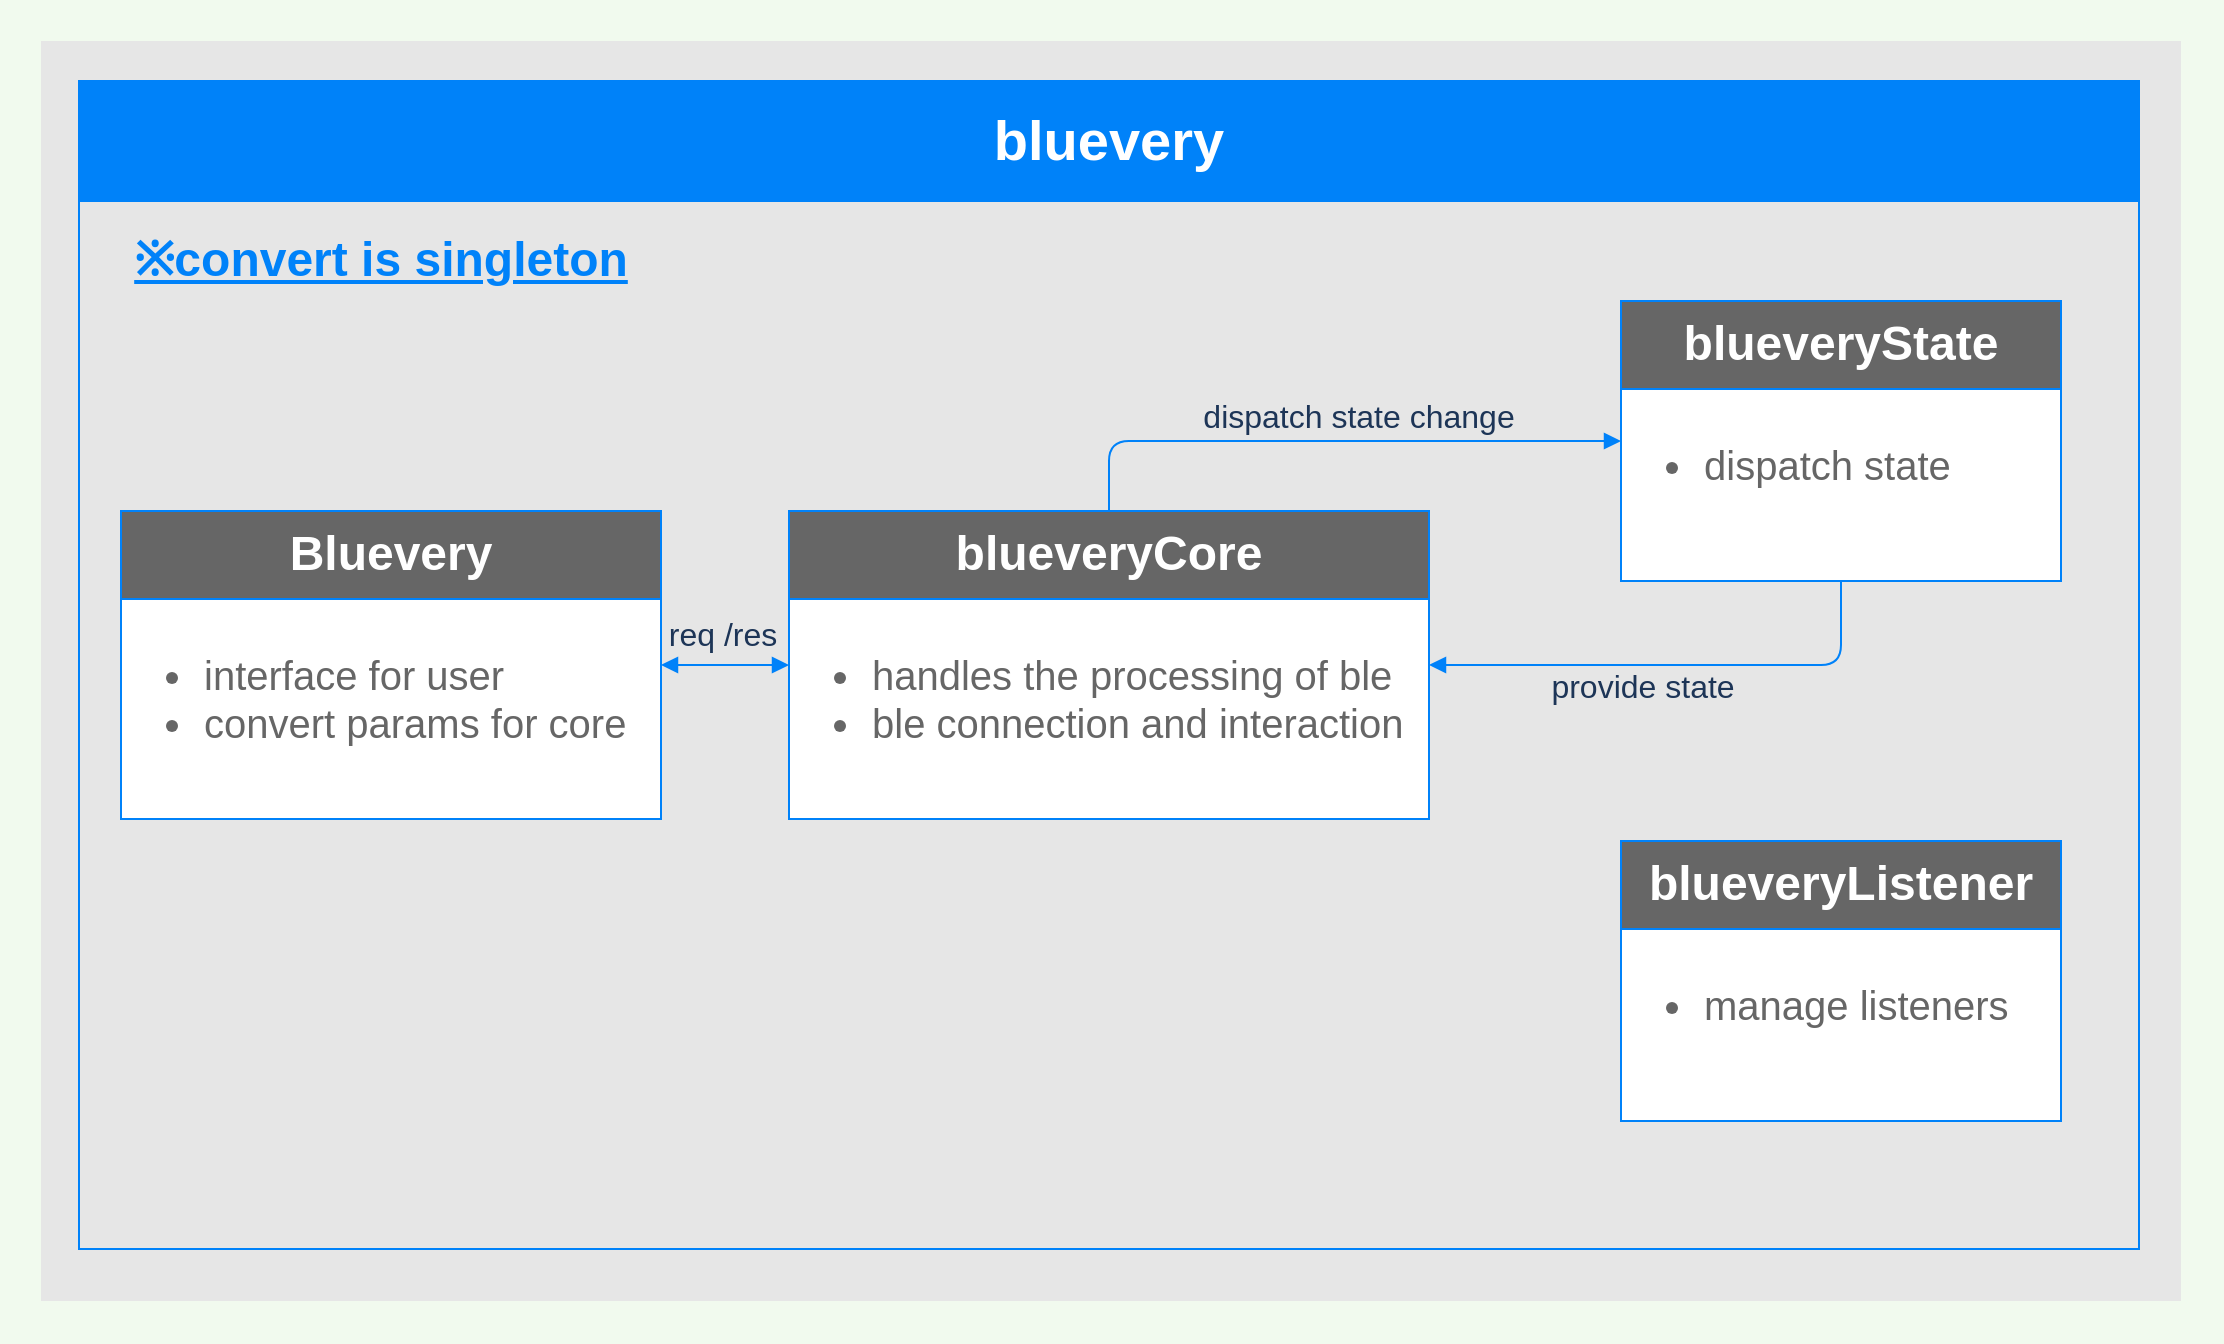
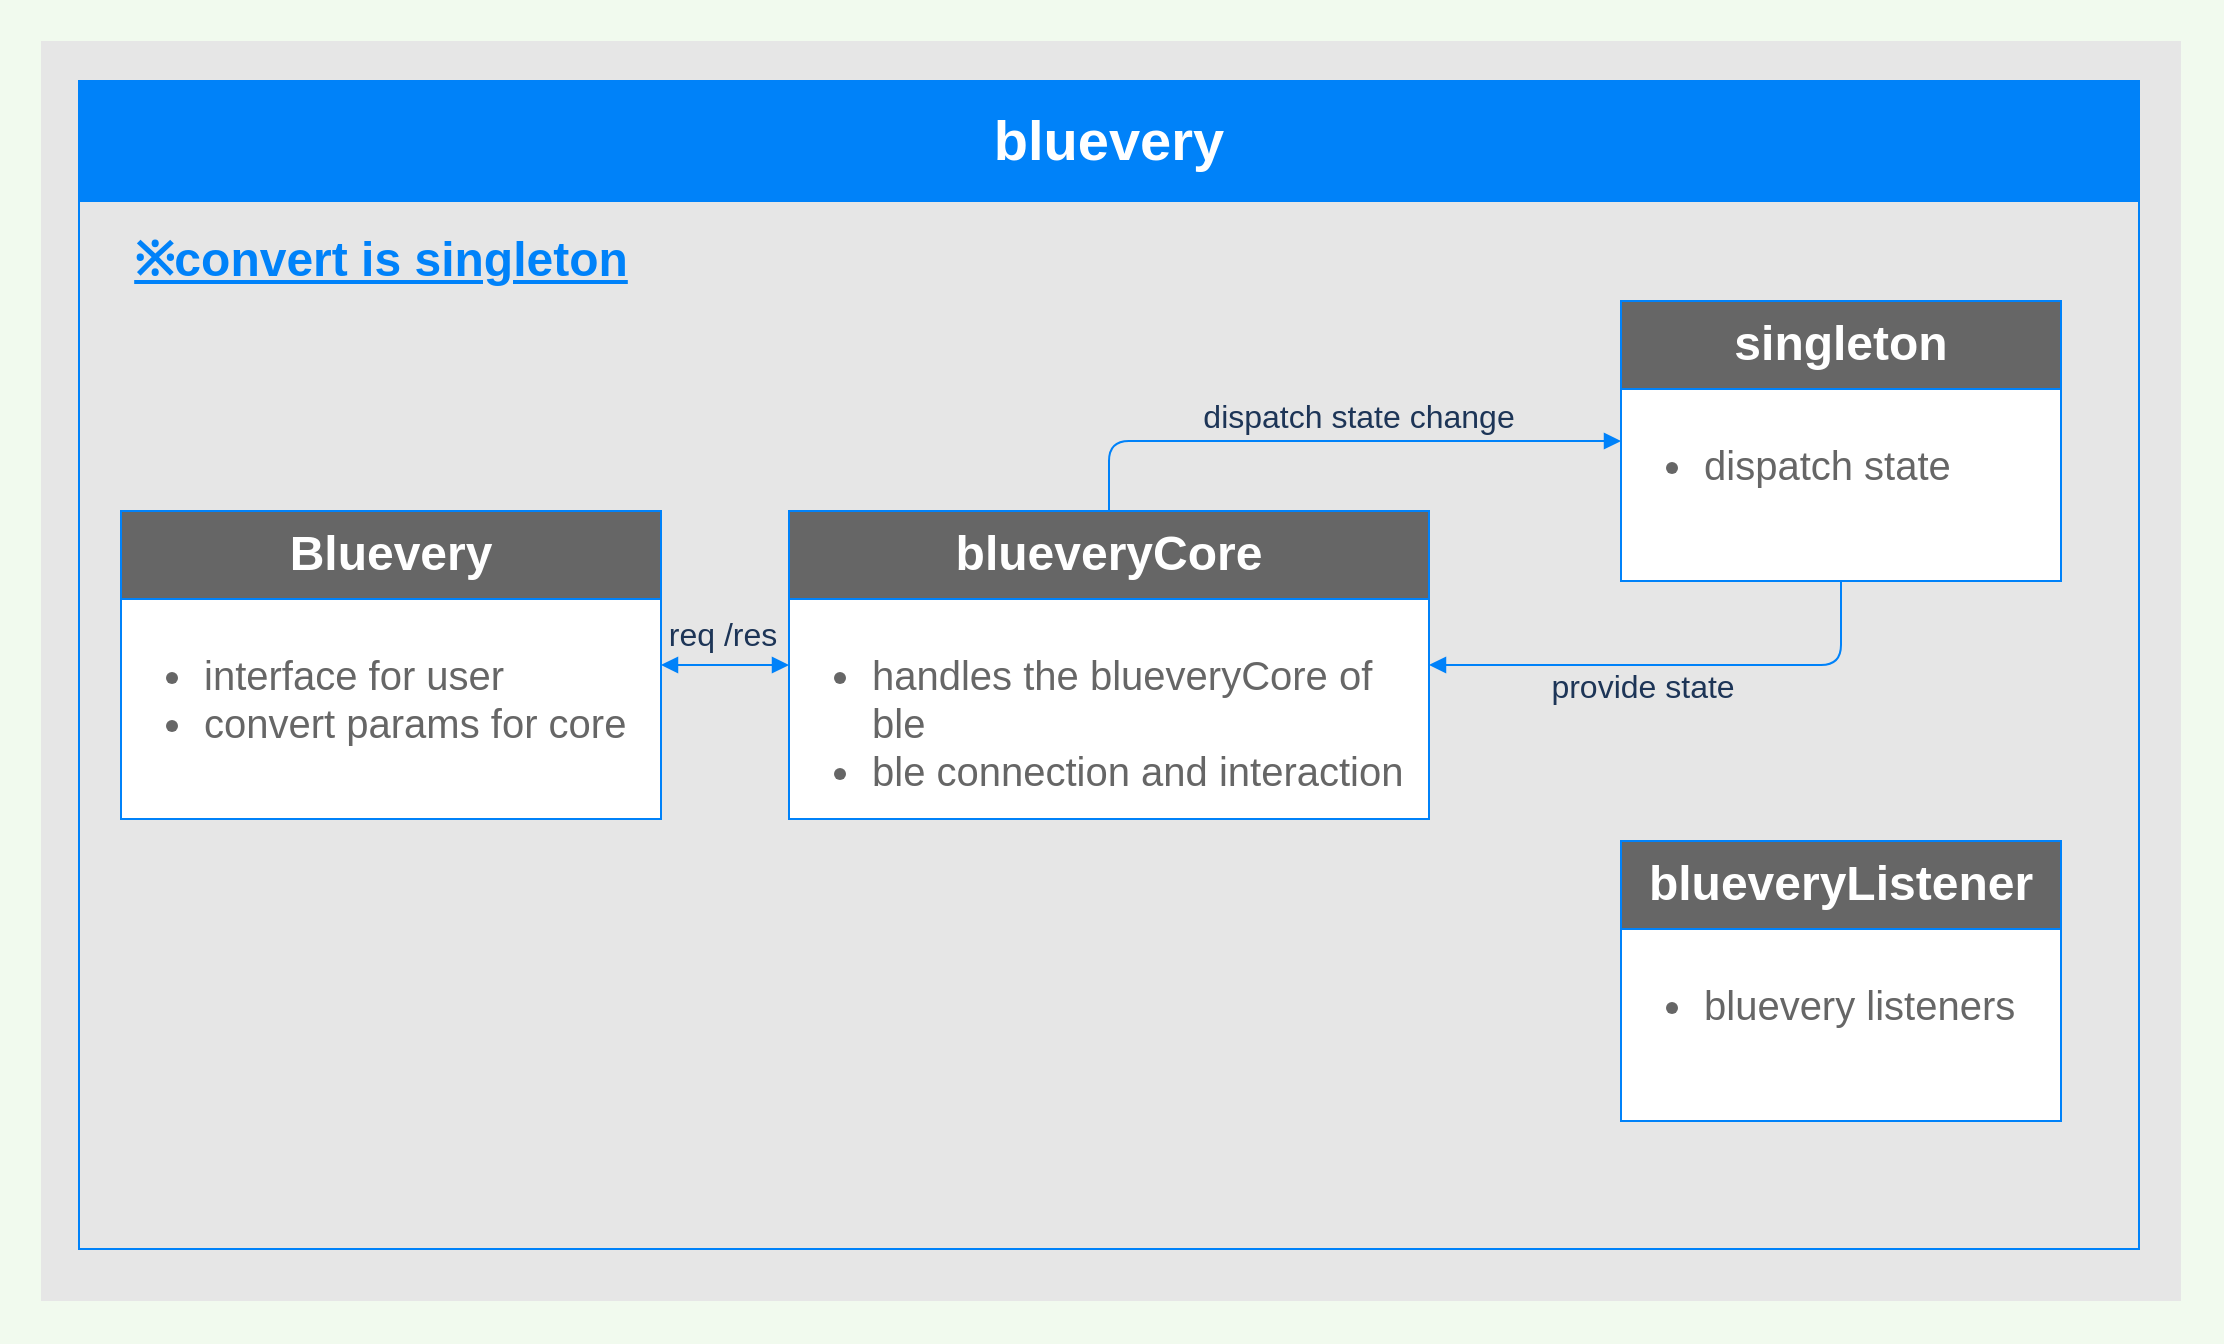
(1842, 345) -> (1842, 345)
(1093, 661) -> (1104, 661)
(1789, 967) -> (1806, 967)
